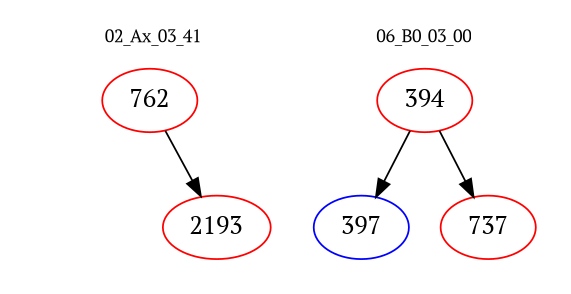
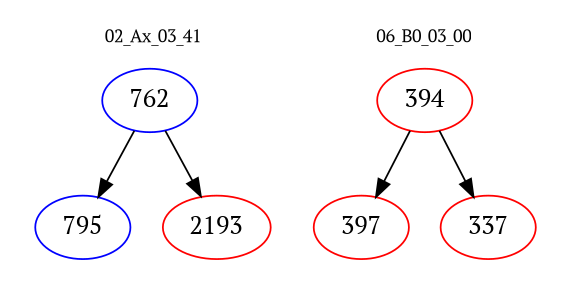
(150, 100) -> (150, 100)
none -> (83, 227)
(361, 227) -> (361, 227)
(488, 227) -> (488, 227)
